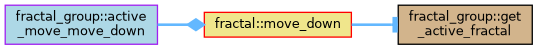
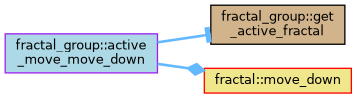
(371, 25) -> (181, 39)
